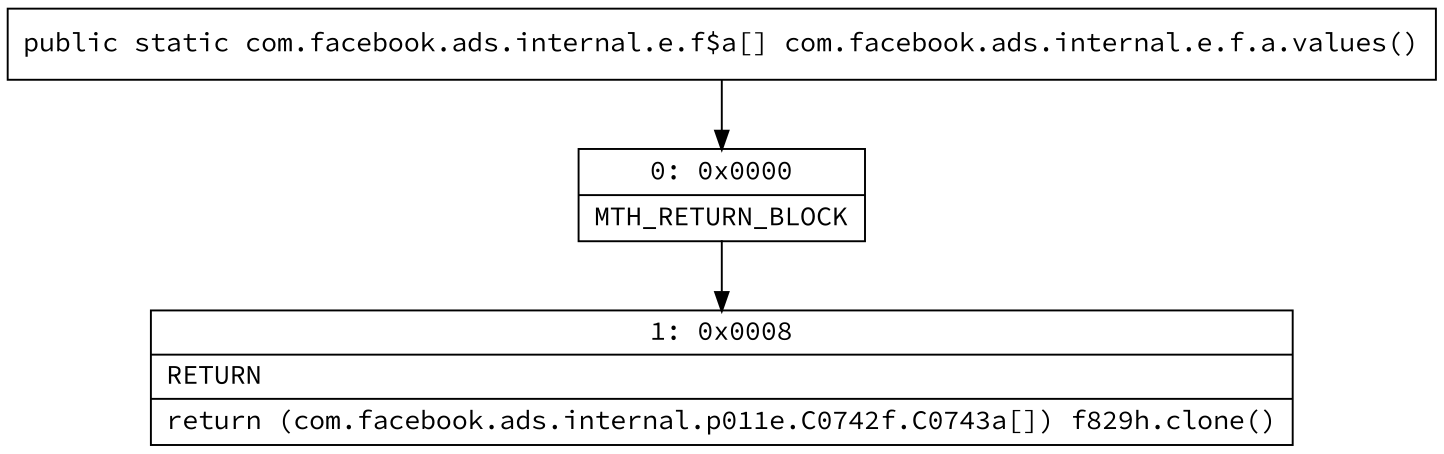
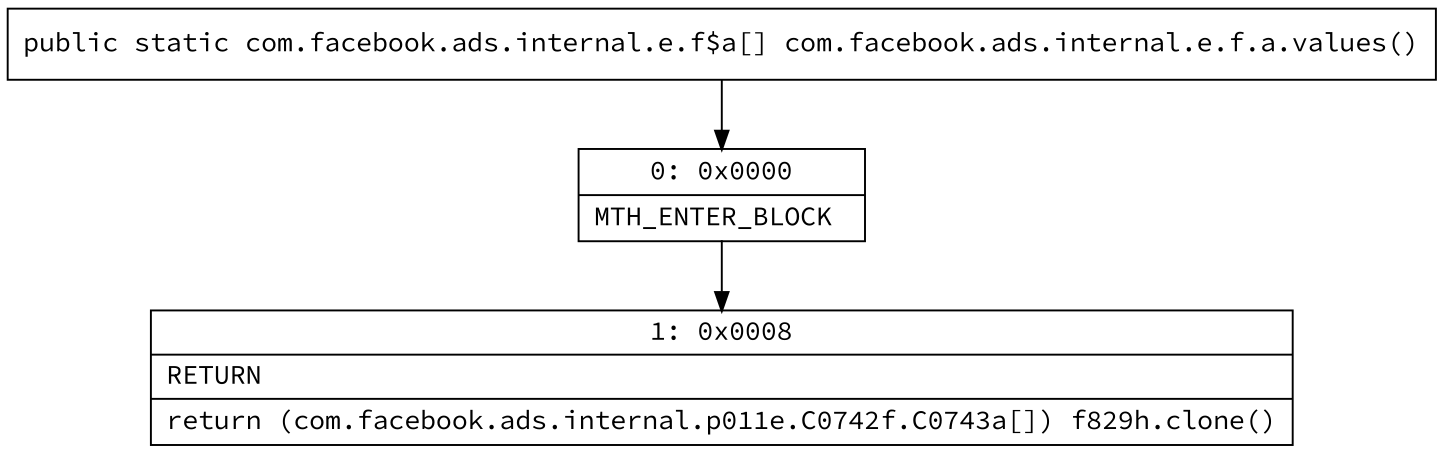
(722, 217) -> (713, 217)
